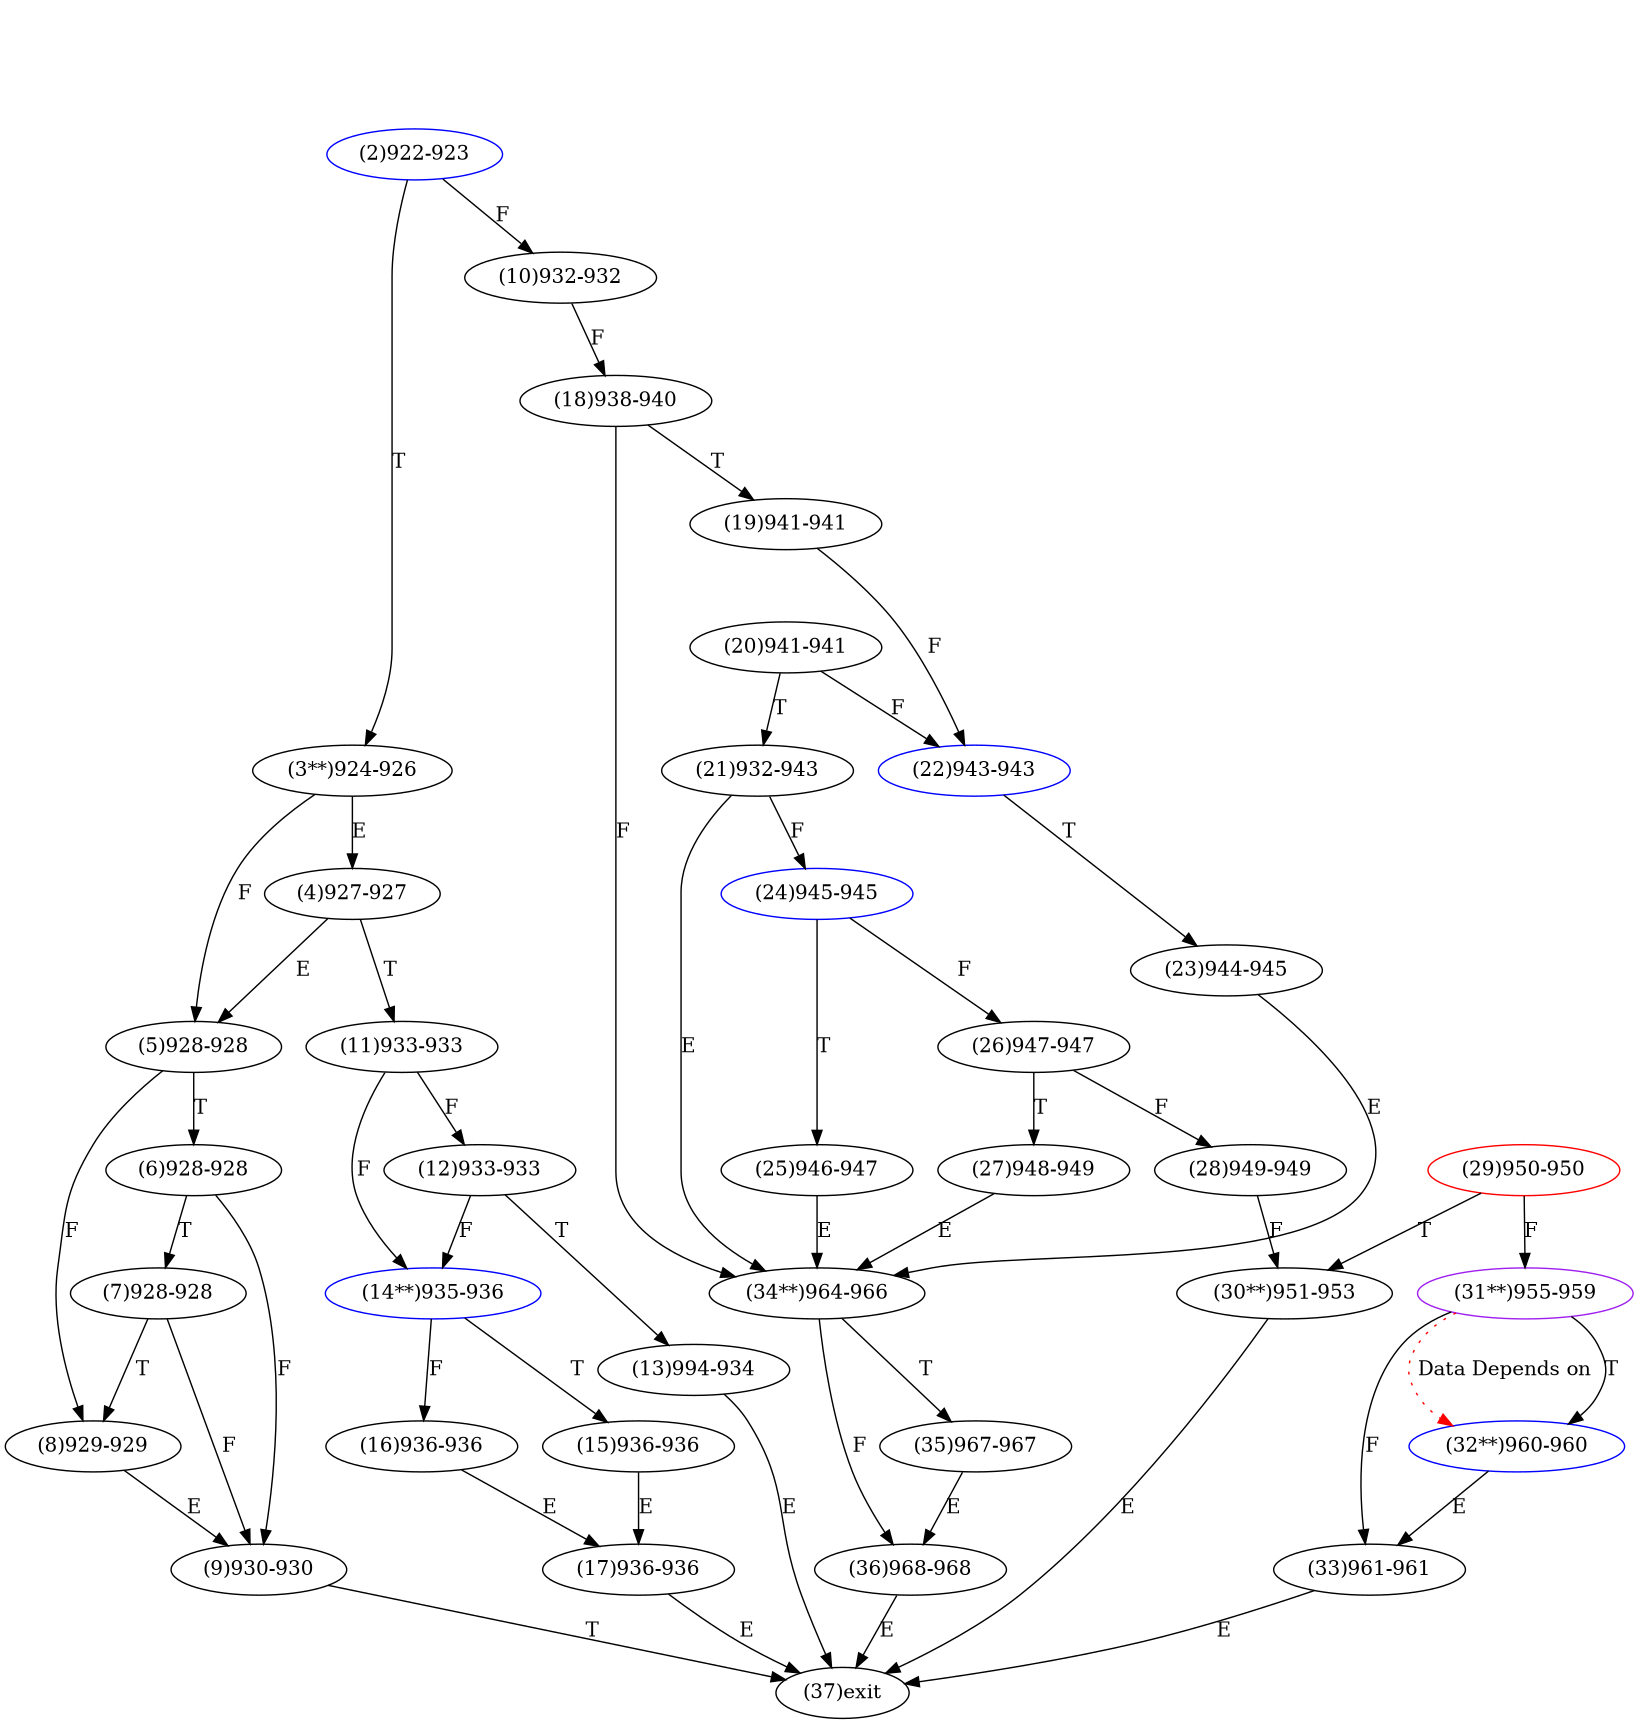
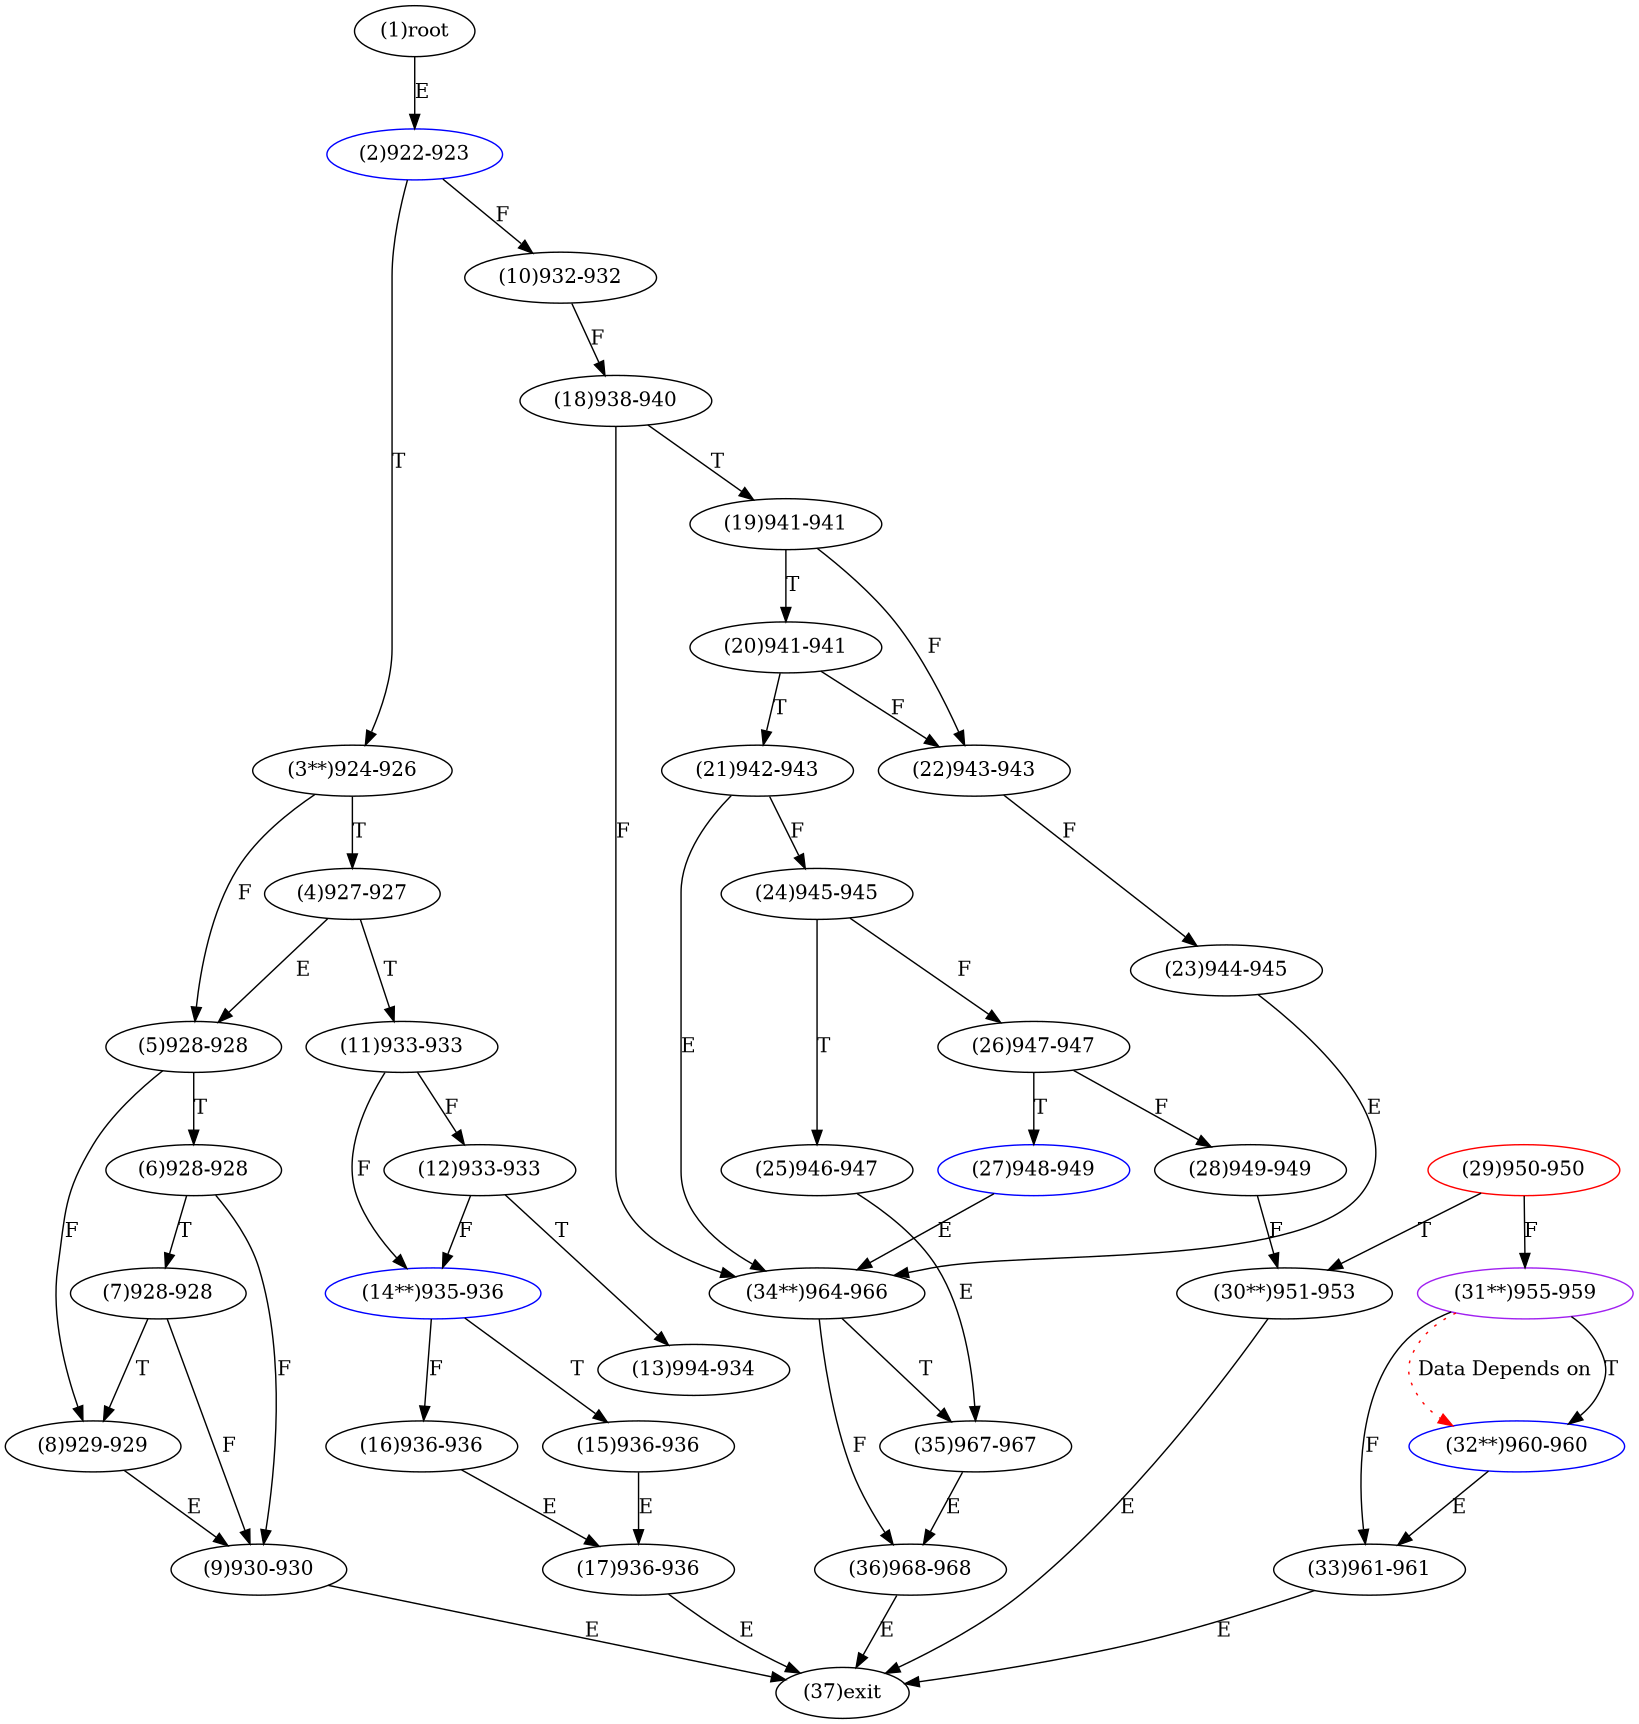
none -> (415, 31)
none -> (786, 579)
(758, 771) -> (758, 771)
(974, 771) -> (974, 771)
(359, 832) -> (359, 832)
(1069, 832) -> (1069, 832)
(817, 894) -> (817, 894)
(1034, 1170) -> (1034, 1170)
(817, 1225) -> (946, 1283)
(783, 1520) -> none
(593, 1631) -> (593, 1631)
